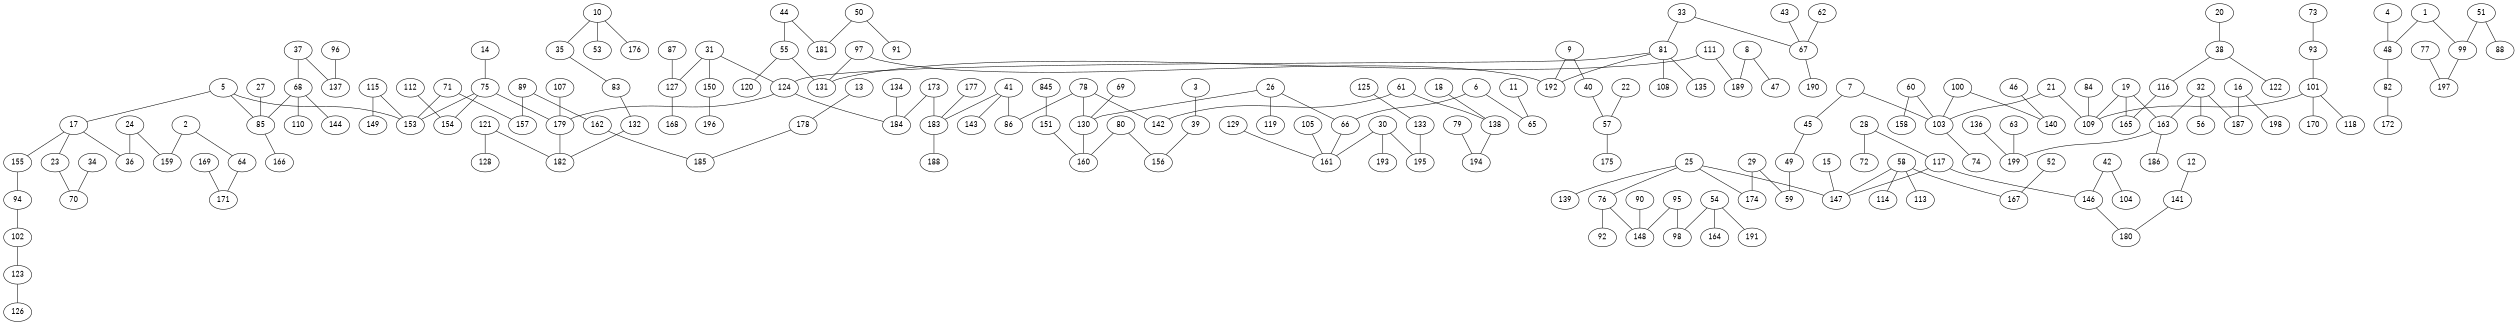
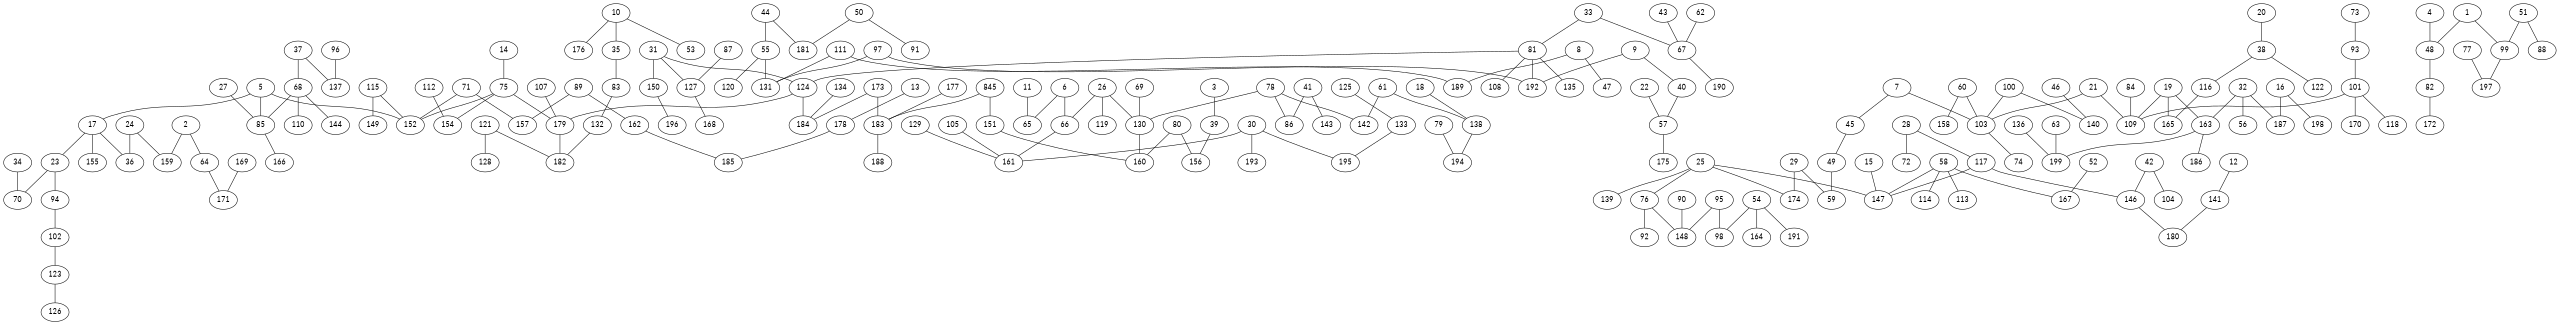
(971, 106) -> (934, 106)
(410, 125) -> (410, 125)
(18, 181) -> (55, 181)
